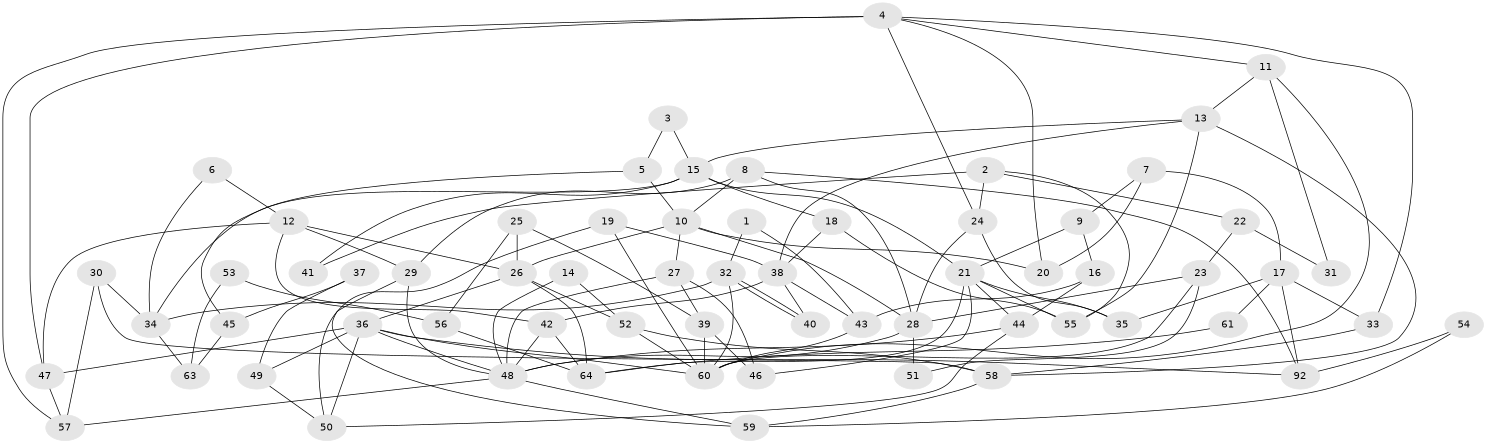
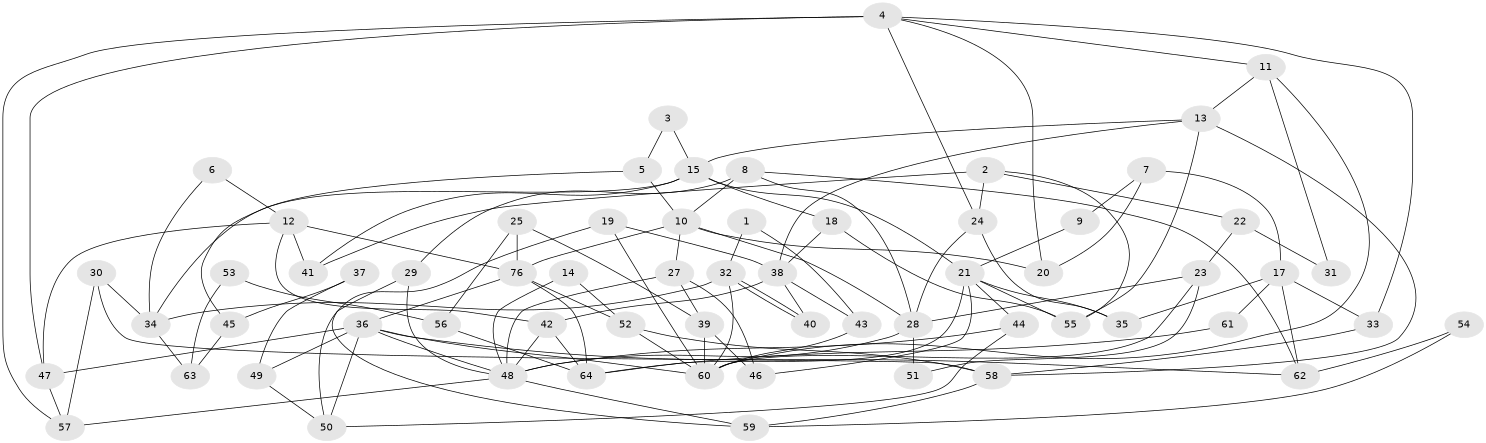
(351, 246) -> (299, 247)
(517, 273) -> (517, 273)
(1095, 273) -> none
(1300, 376) -> (1300, 376)
